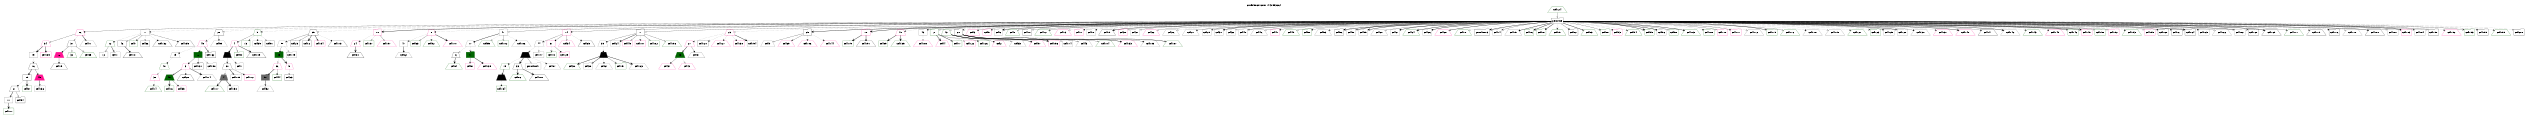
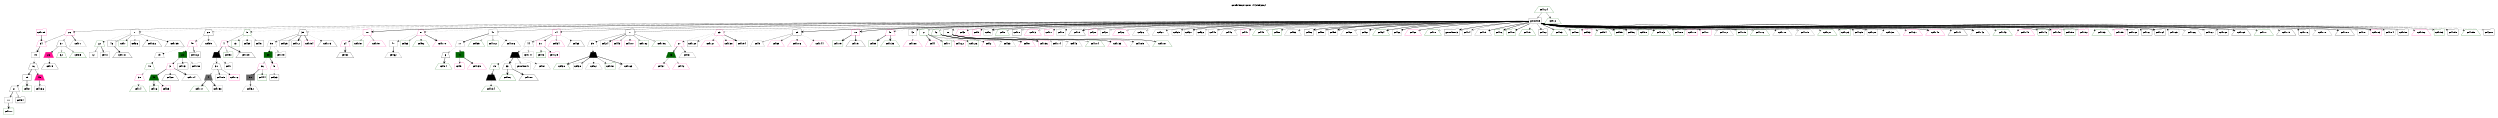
(1301, 23) -> (1548, 15)
(46, 49) -> (41, 37)
(501, 89) -> (491, 89)
